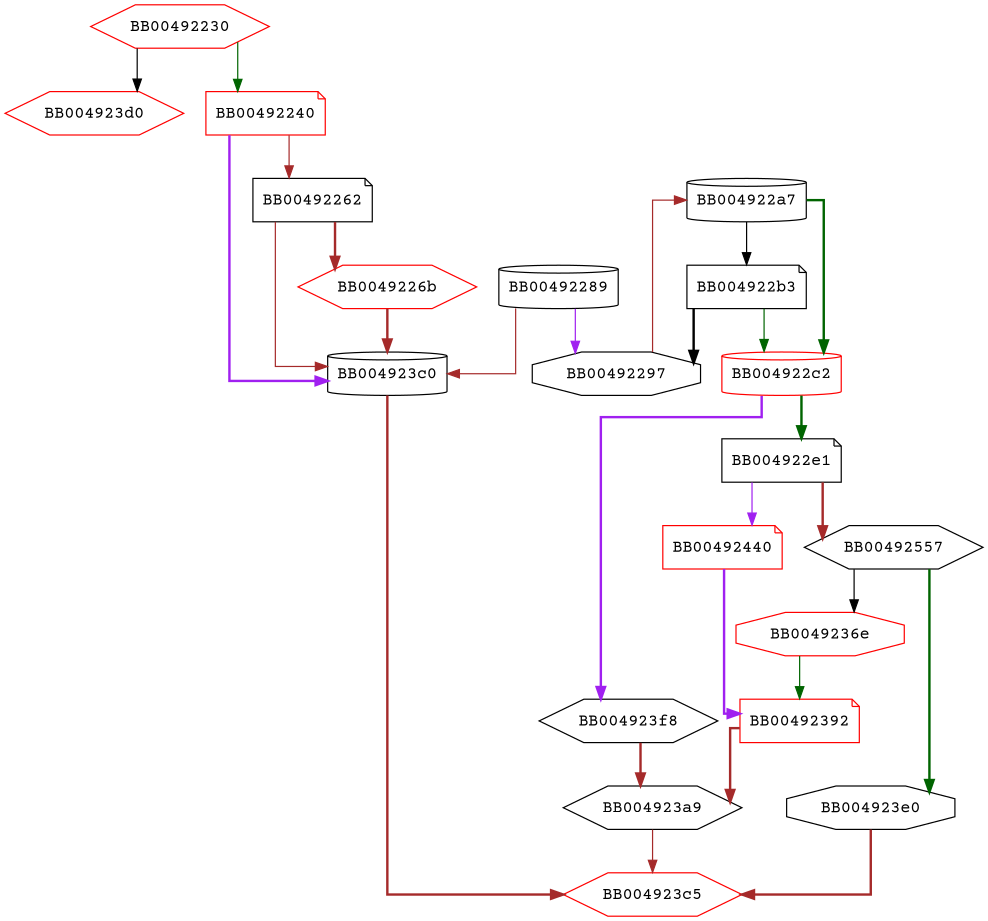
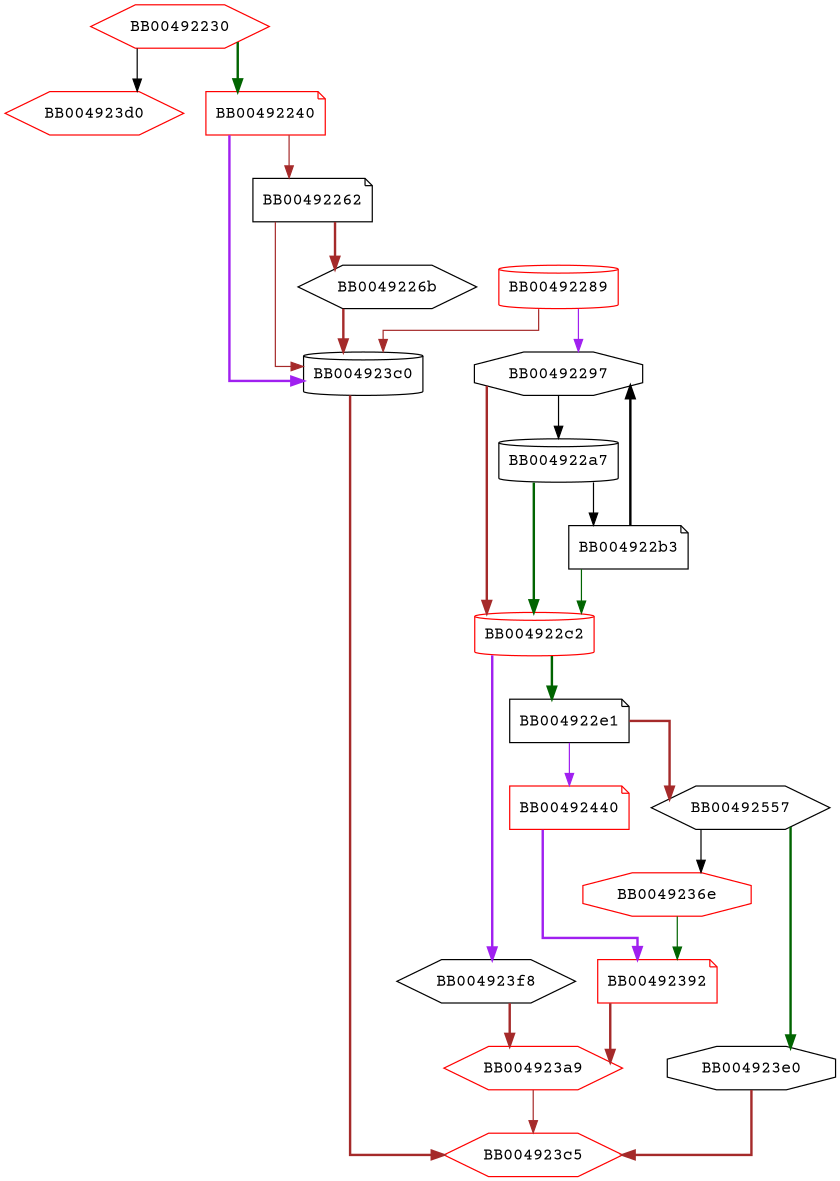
(238, 61) -> (238, 61)
(653, 265) -> (559, 411)
(387, 287) -> (387, 287)
(559, 287) -> (559, 287)
none -> (487, 493)
(653, 808) -> (533, 1068)
